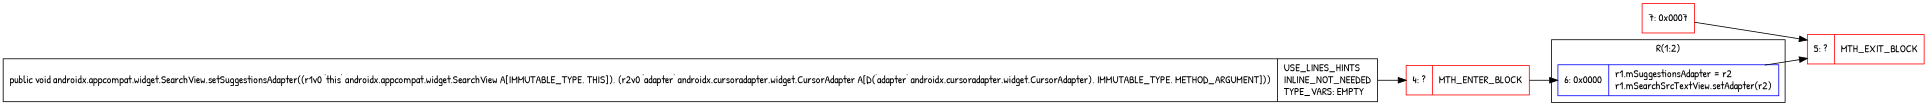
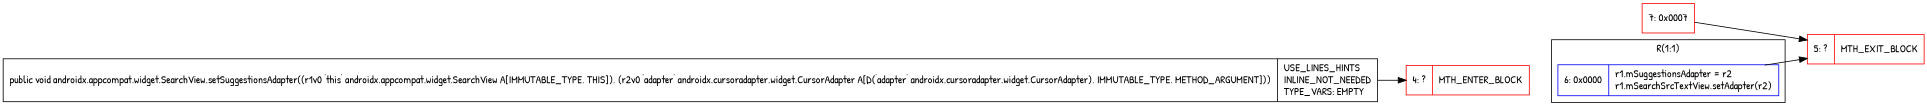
(1668, 49) -> (1668, 49)
(1539, 80) -> none
